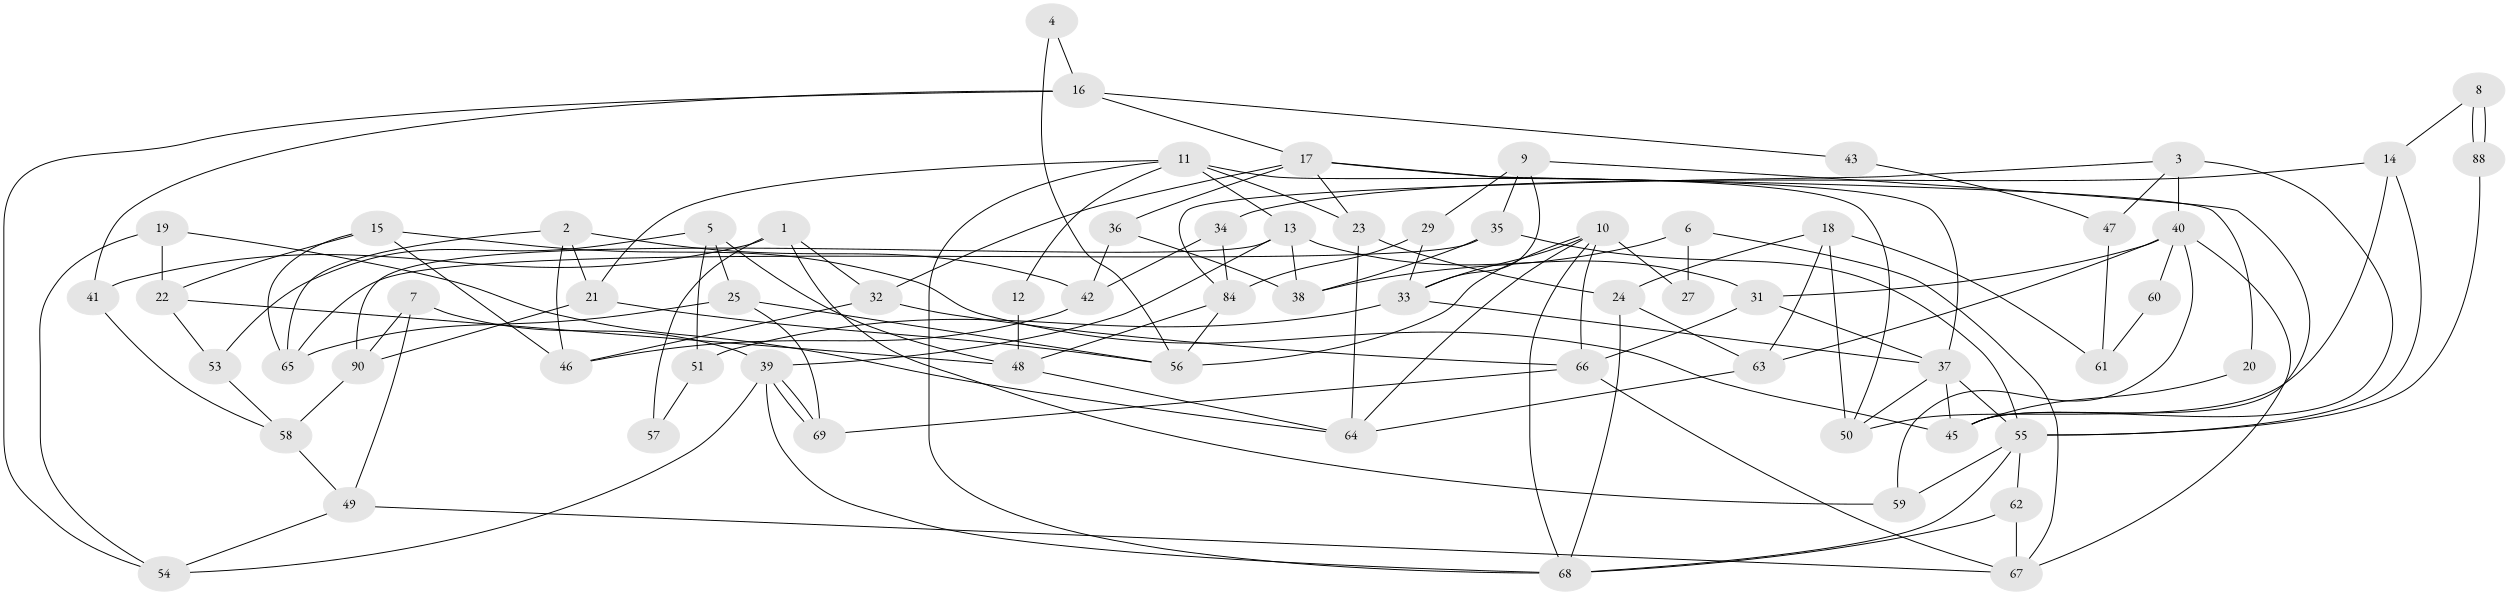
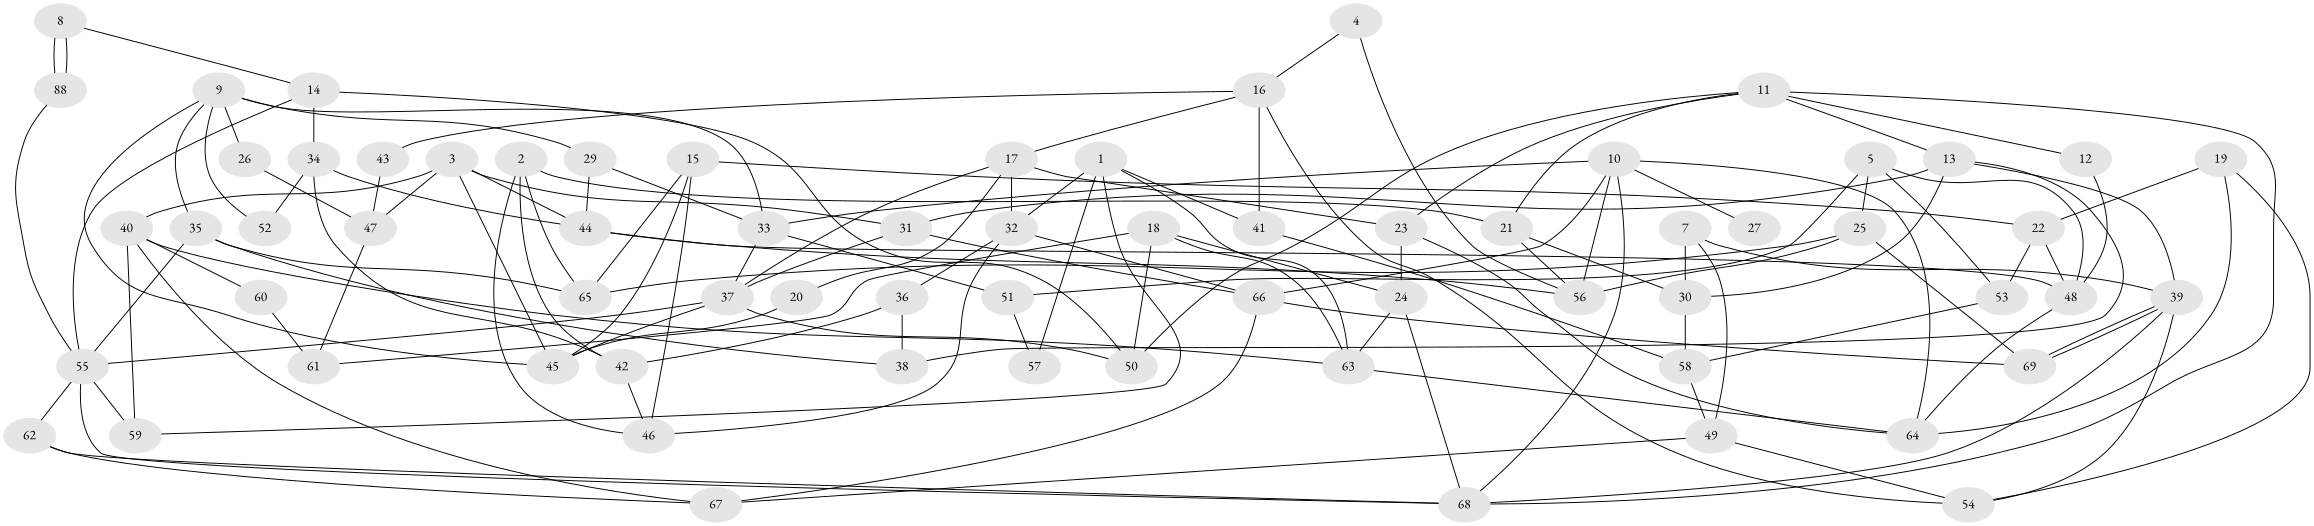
none -> (245, 159)
(1209, 192) -> (957, 263)
none -> (265, 228)
(1688, 228) -> none
none -> (1214, 238)
(1982, 279) -> (644, 201)
(1229, 298) -> (585, 228)
(358, 367) -> (1685, 298)
